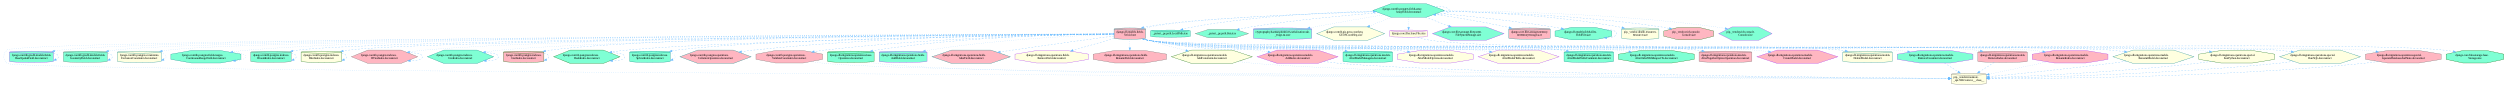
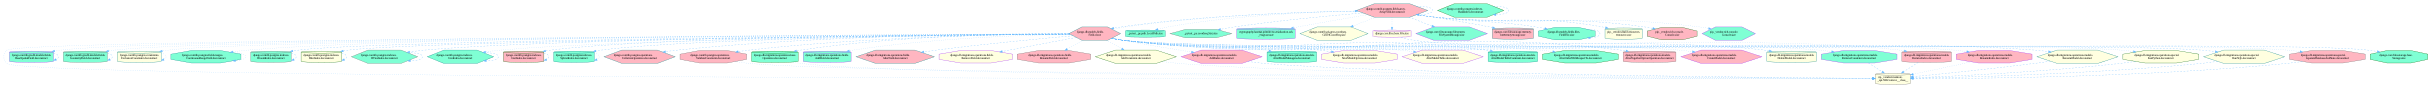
(1409, 10) -> (1392, 10)
(1250, 19) -> (1237, 18)
(1130, 34) -> (1095, 34)
(1222, 34) -> (1201, 34)
(762, 38) -> (739, 38)
(863, 40) -> none
(385, 57) -> (385, 57)
